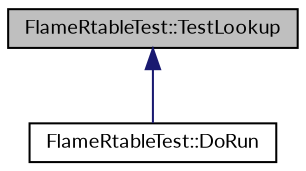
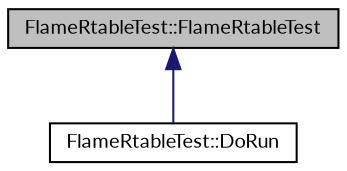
(153, 29) -> (173, 29)
